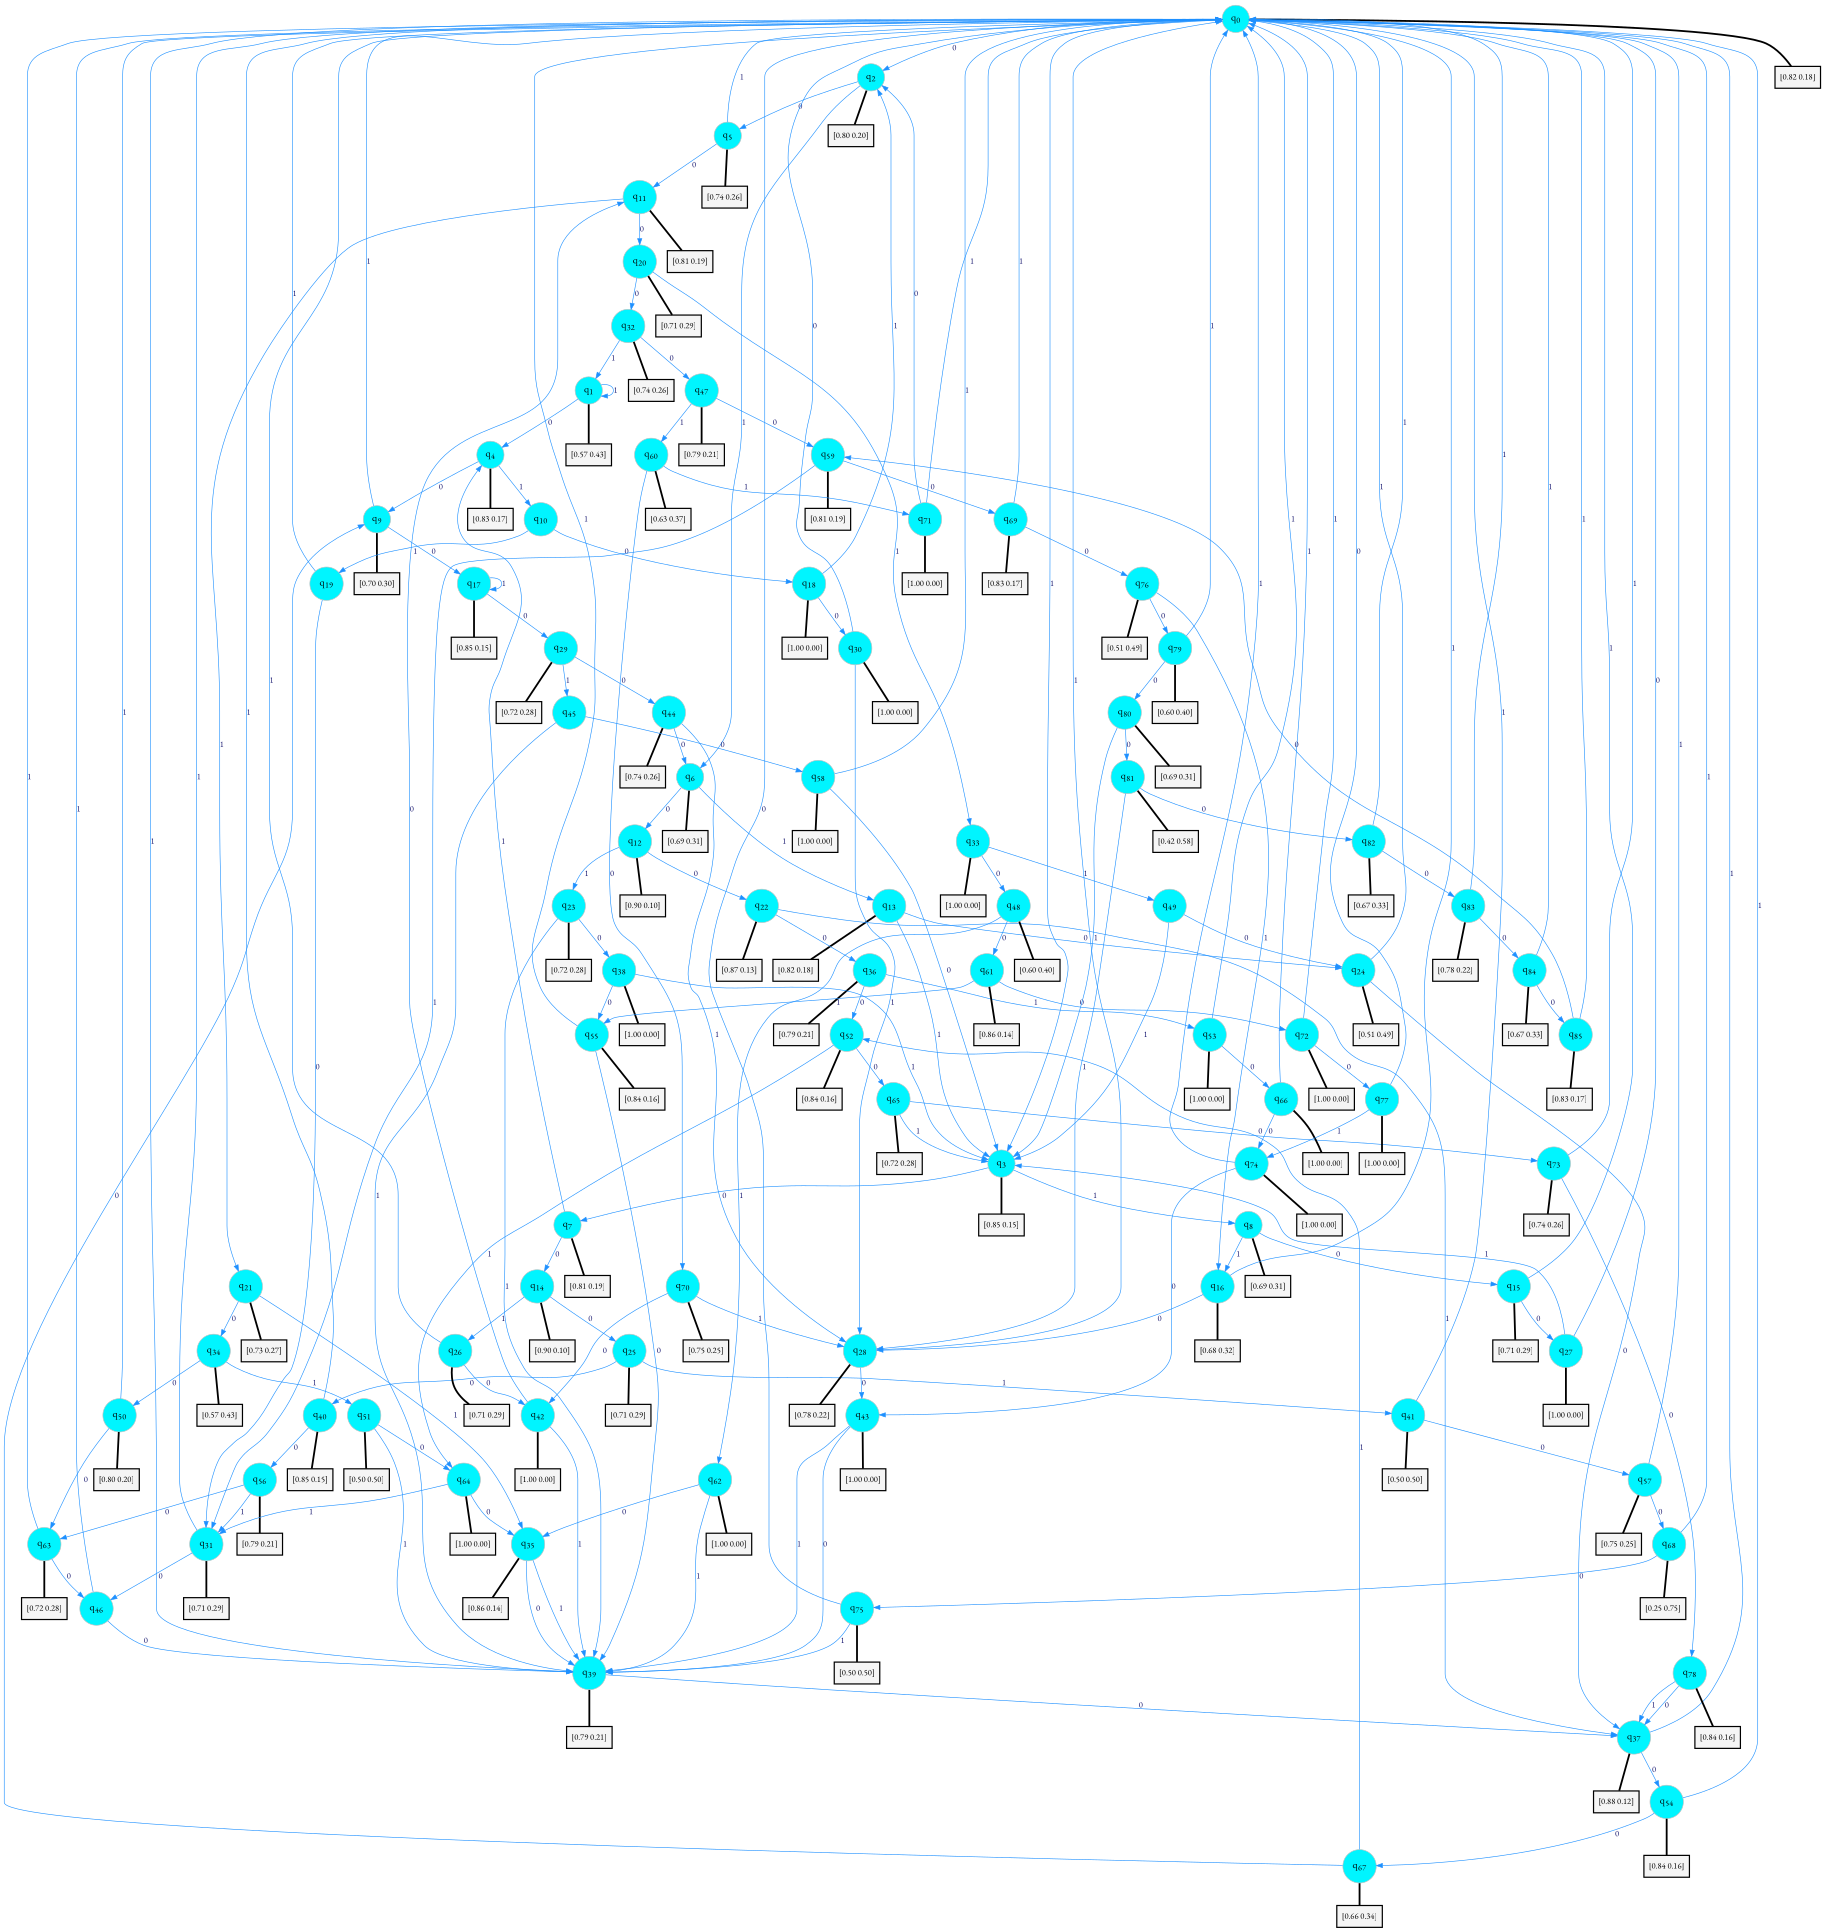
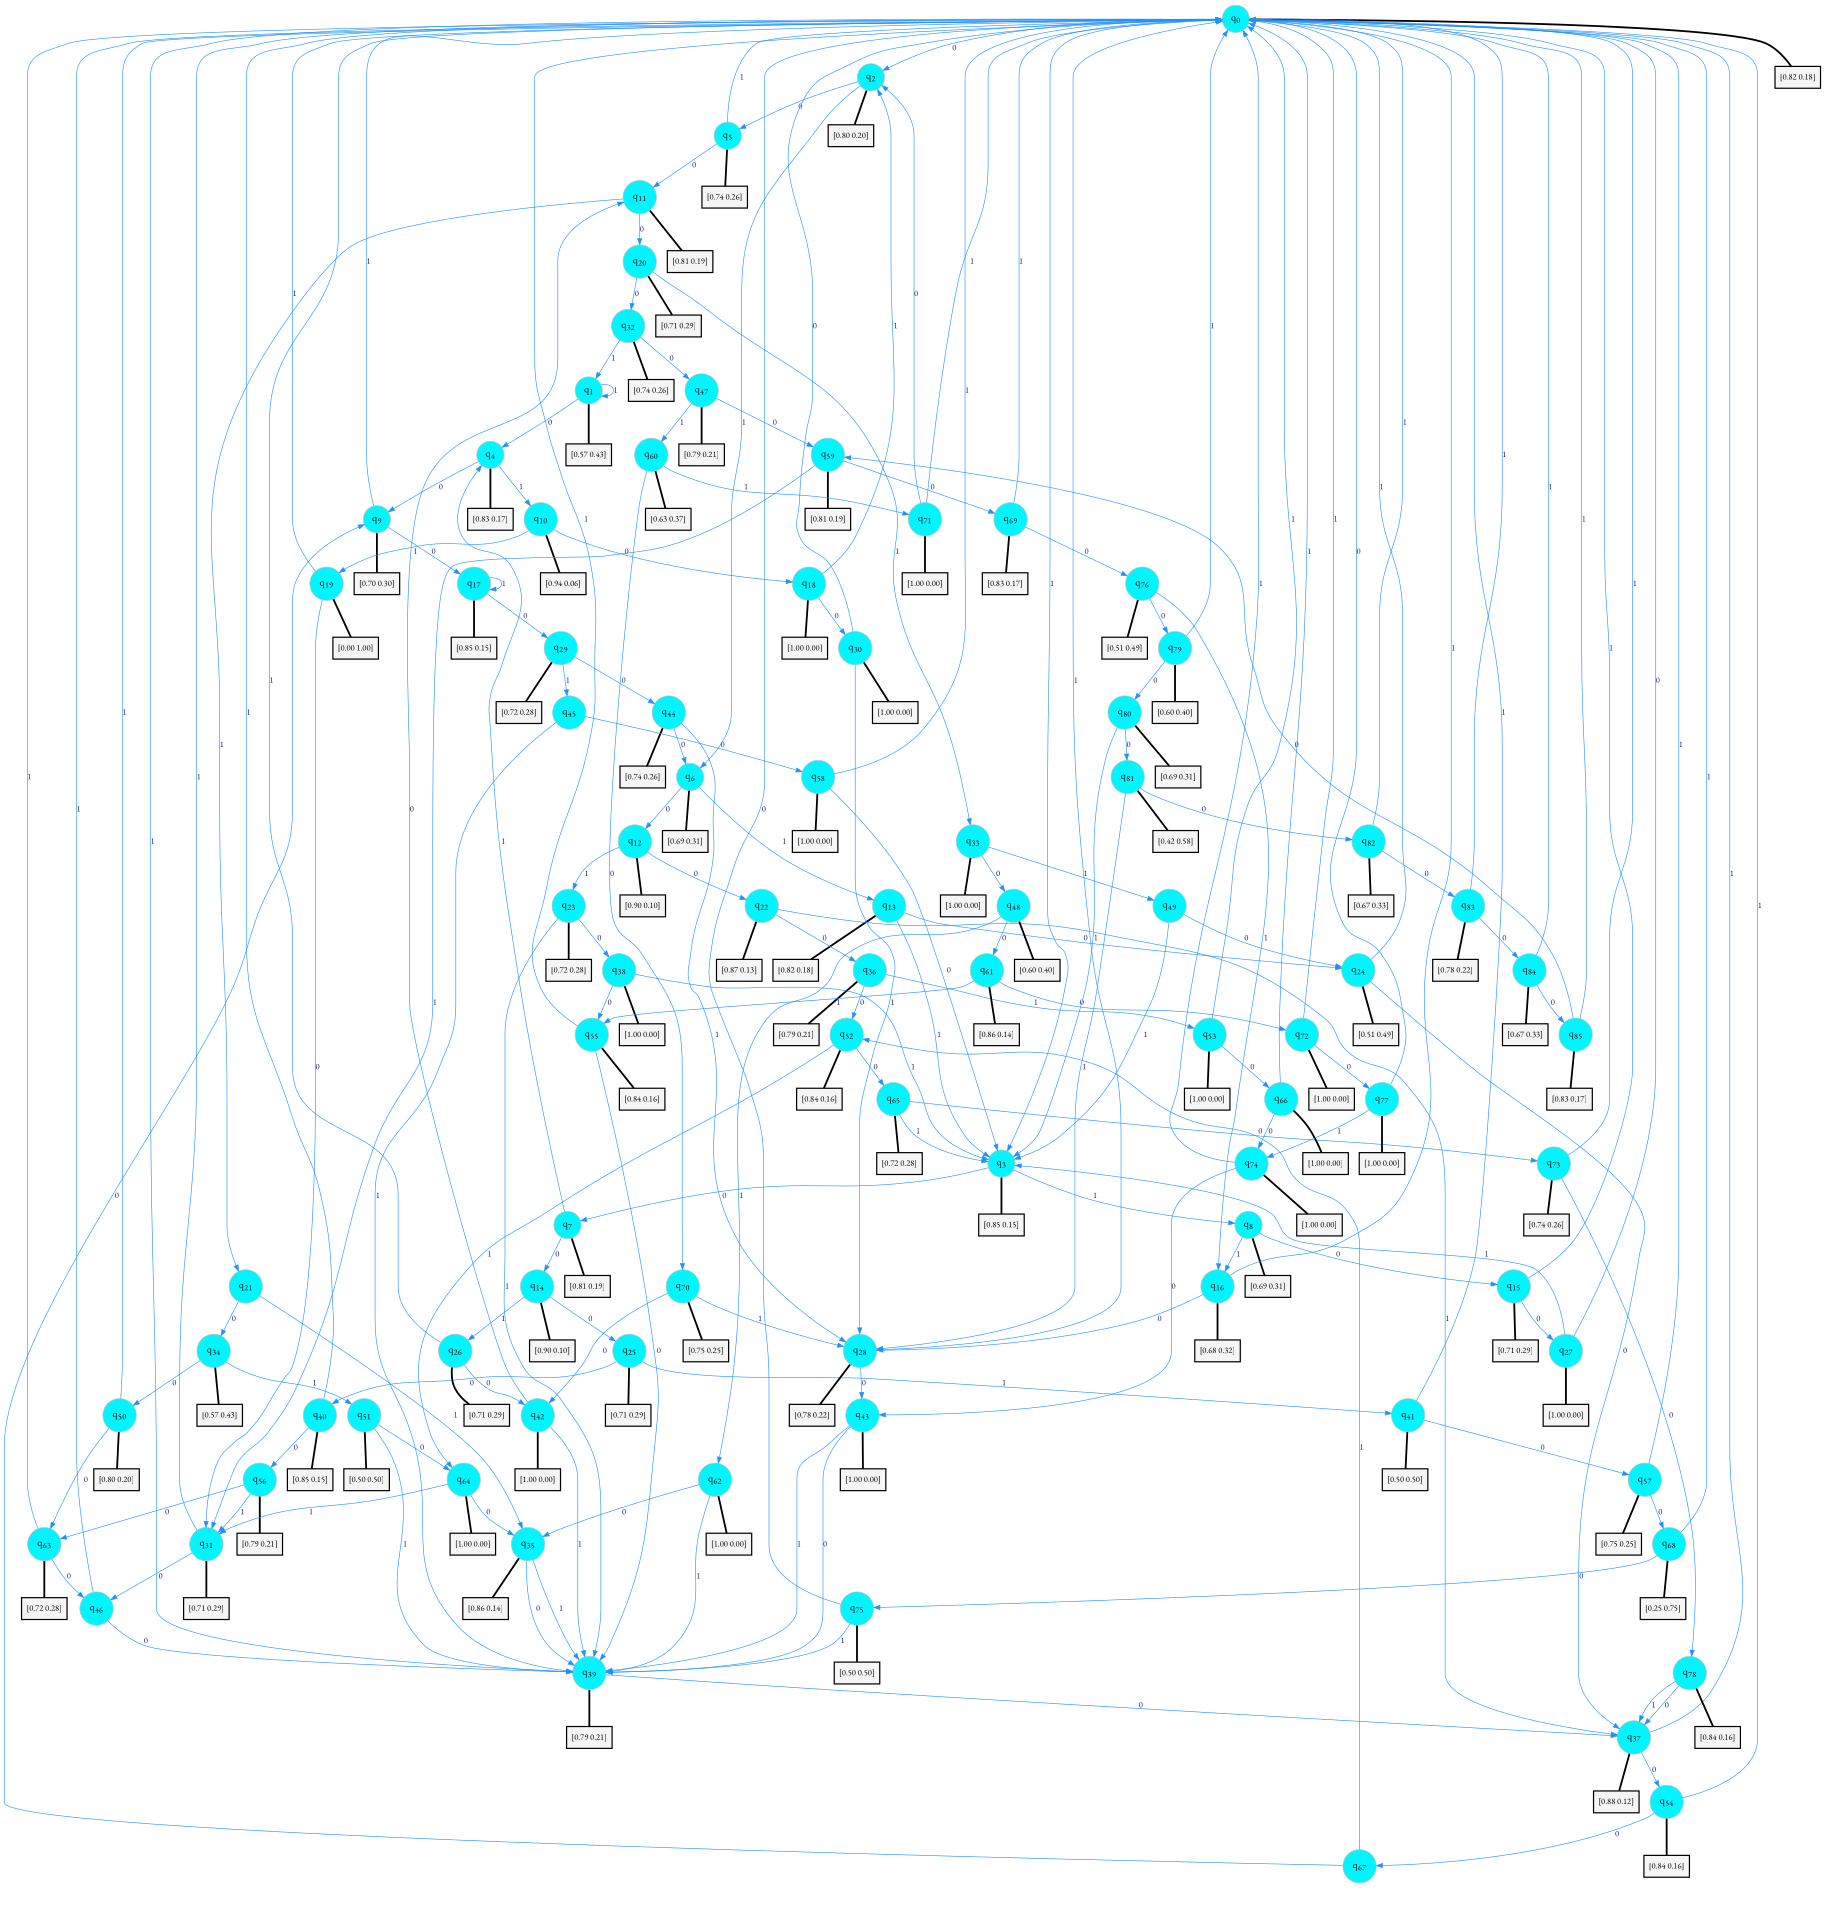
none -> (563, 584)
none -> (356, 648)
(264, 1351) -> none
(1360, 1916) -> none
